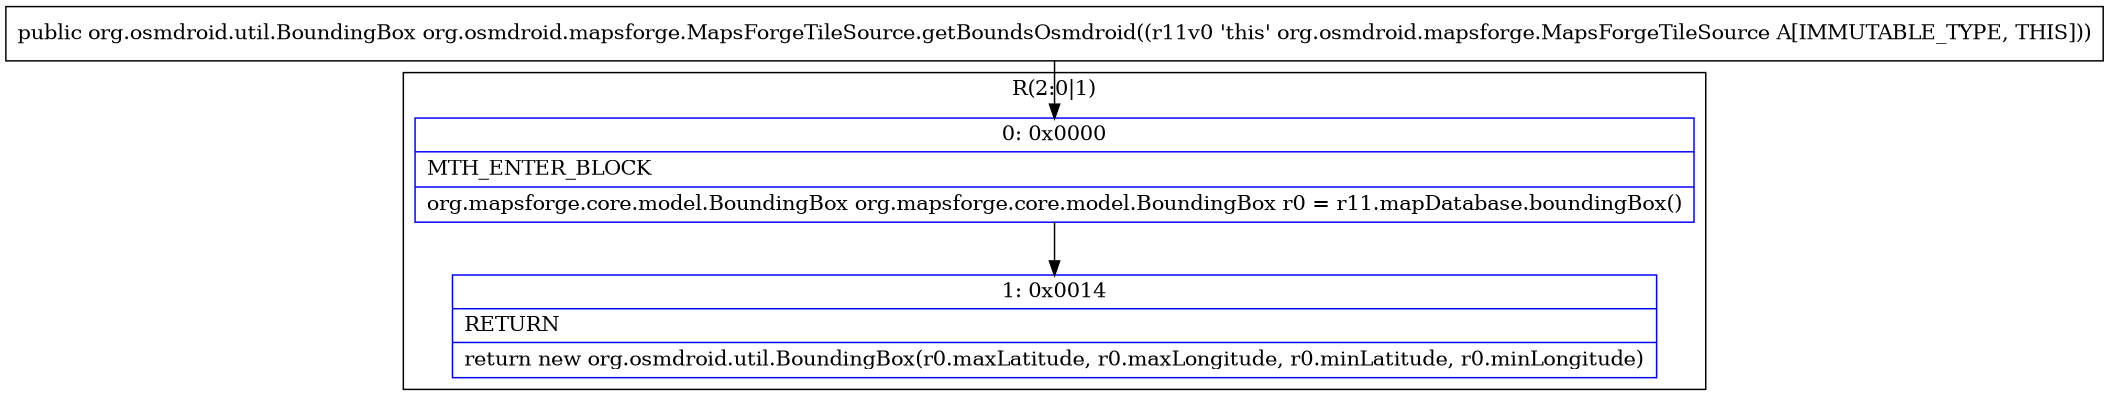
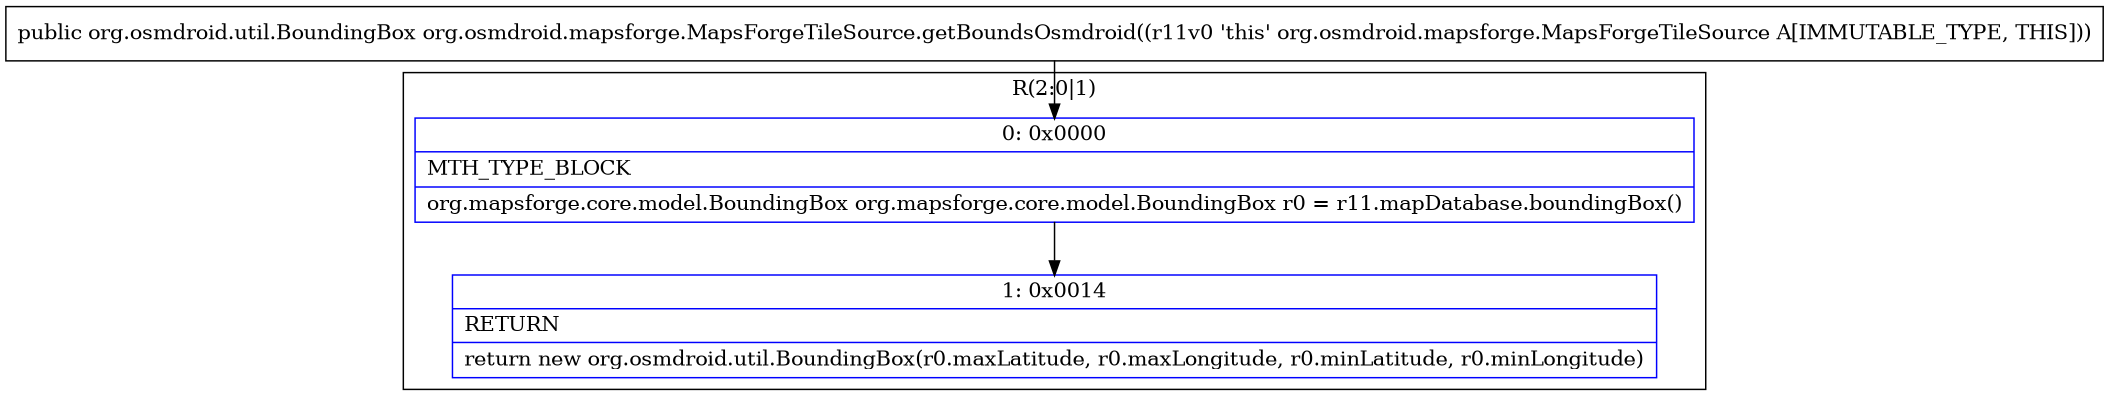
(540, 169) -> (529, 169)
